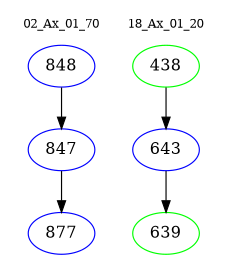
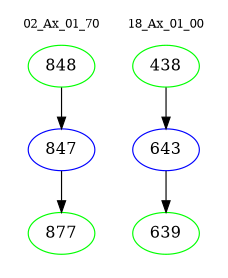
(166, 25) -> (166, 25)
(62, 66) -> (62, 66)
(62, 233) -> (62, 233)
